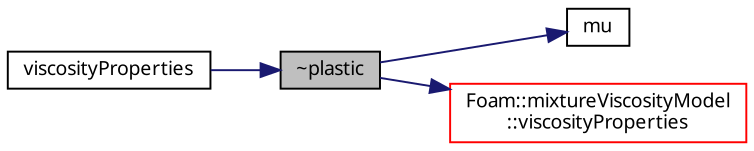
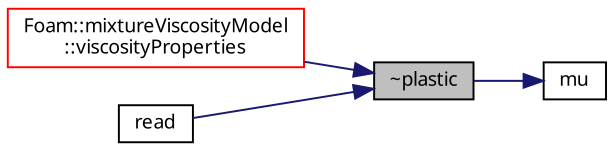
(109, 70) -> (156, 124)
(405, 82) -> (329, 66)
